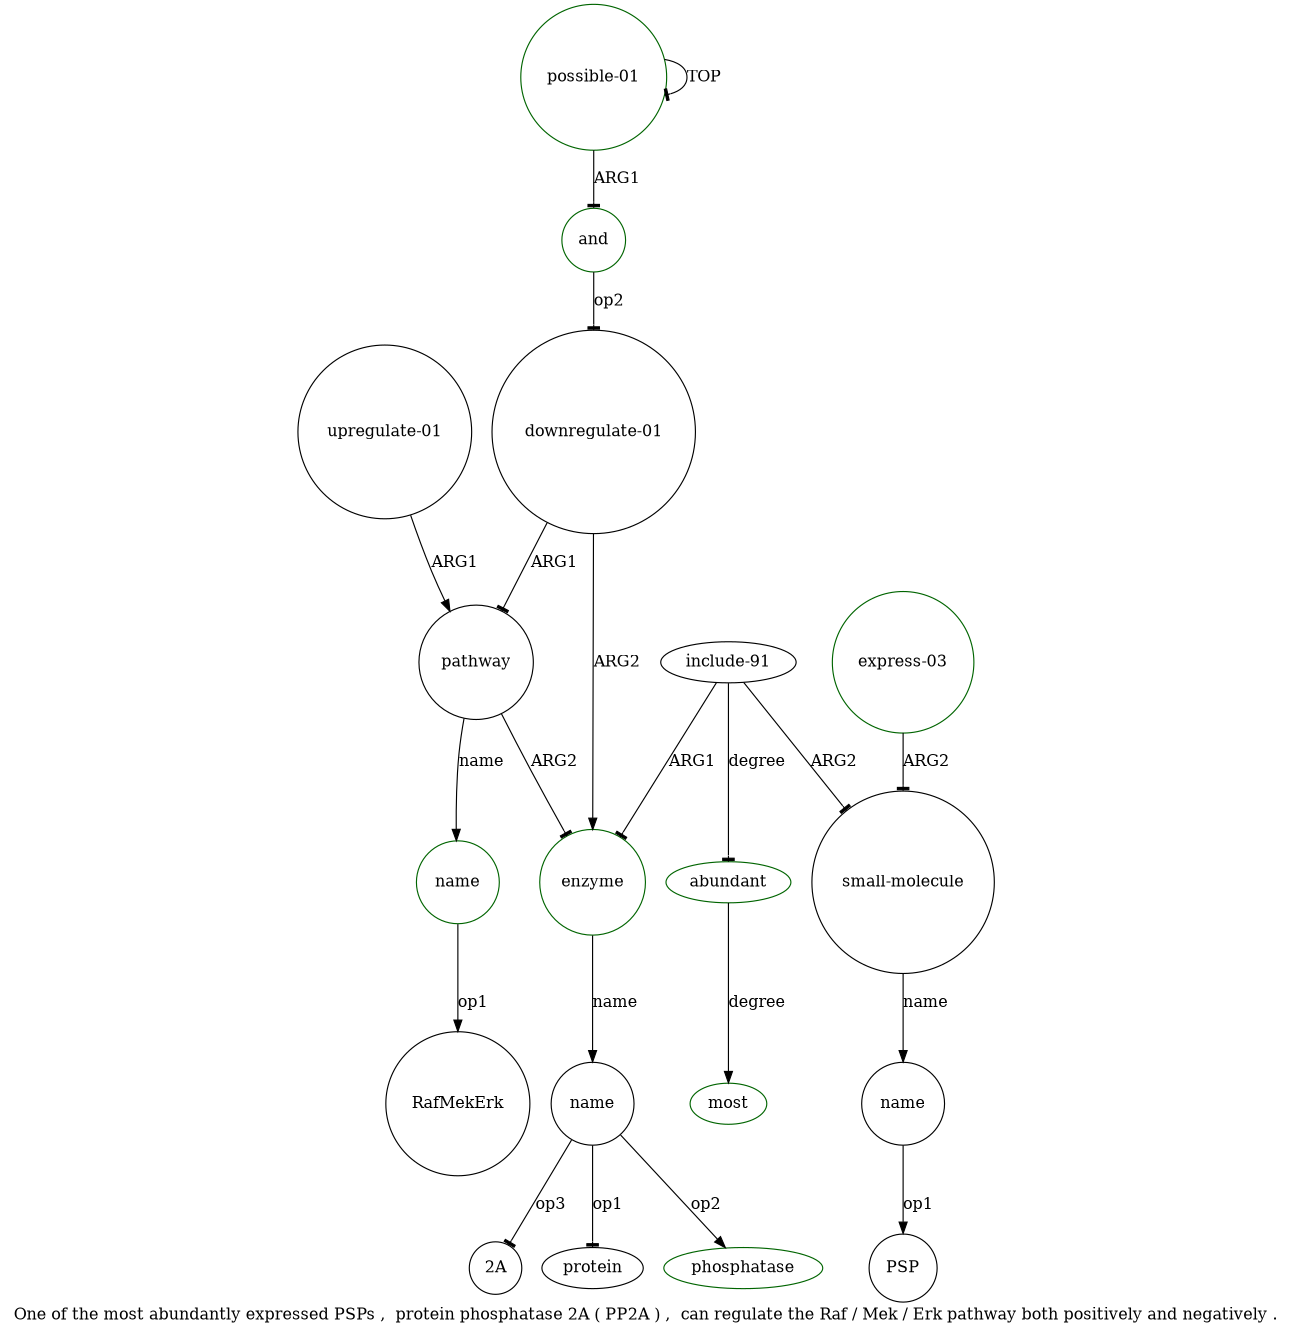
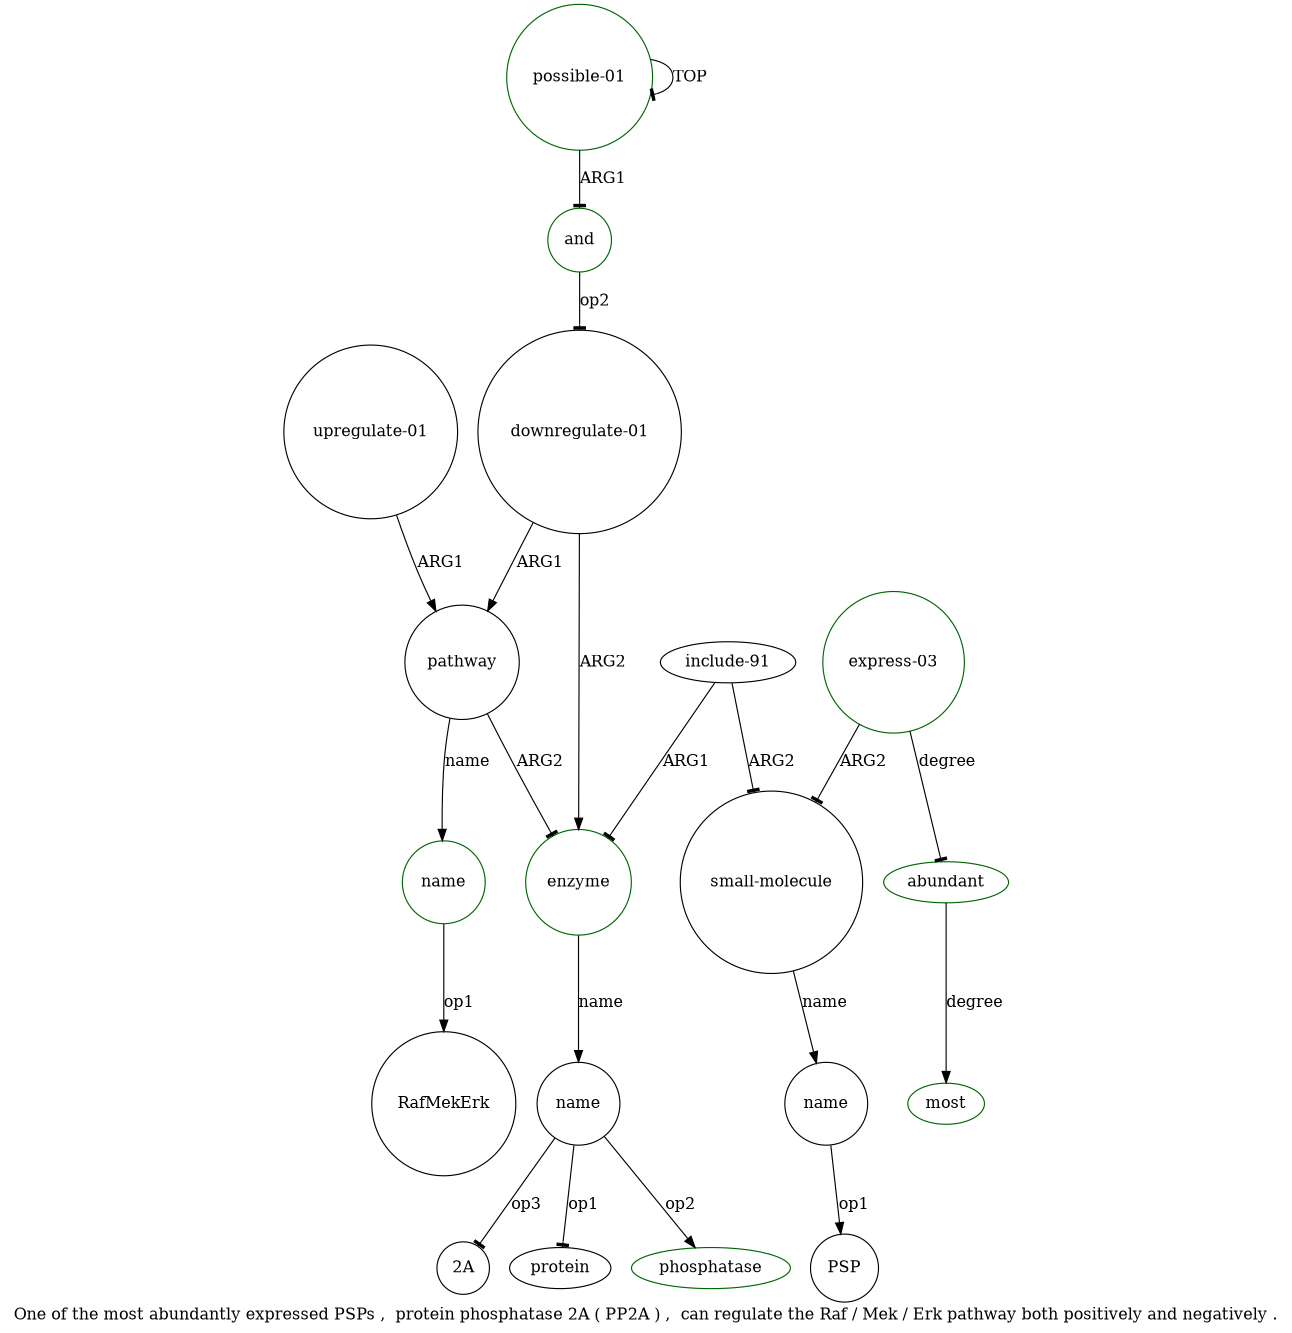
(526, 564) -> (513, 562)
(728, 769) -> (925, 793)
